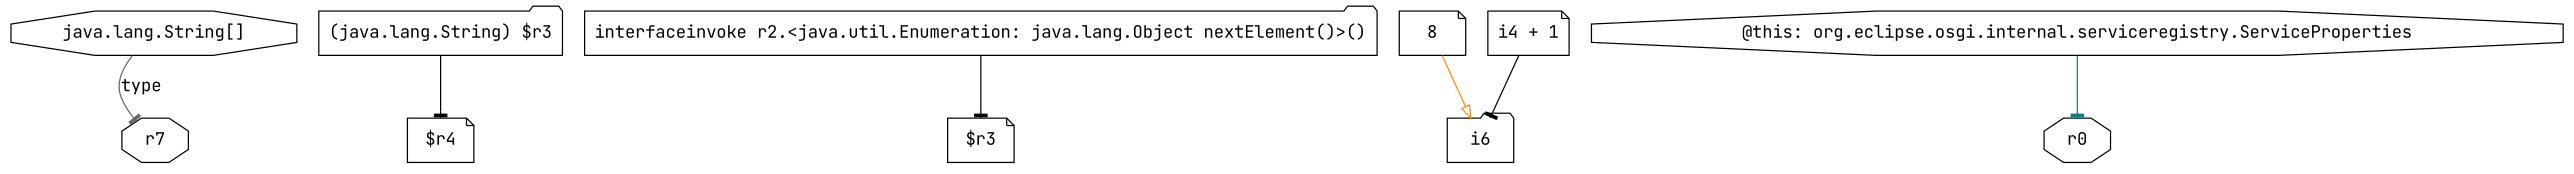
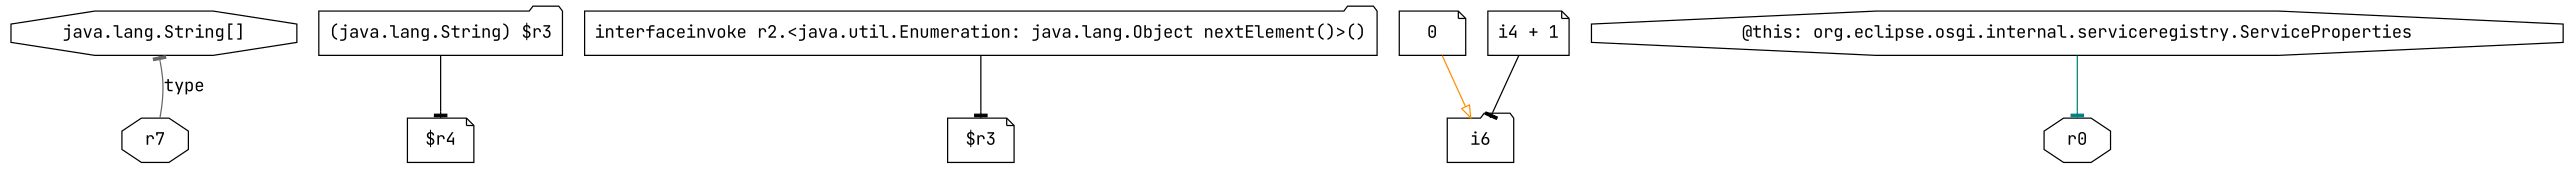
(1432, 33) -> (1432, 33)
(119, 86) -> (163, 90)
